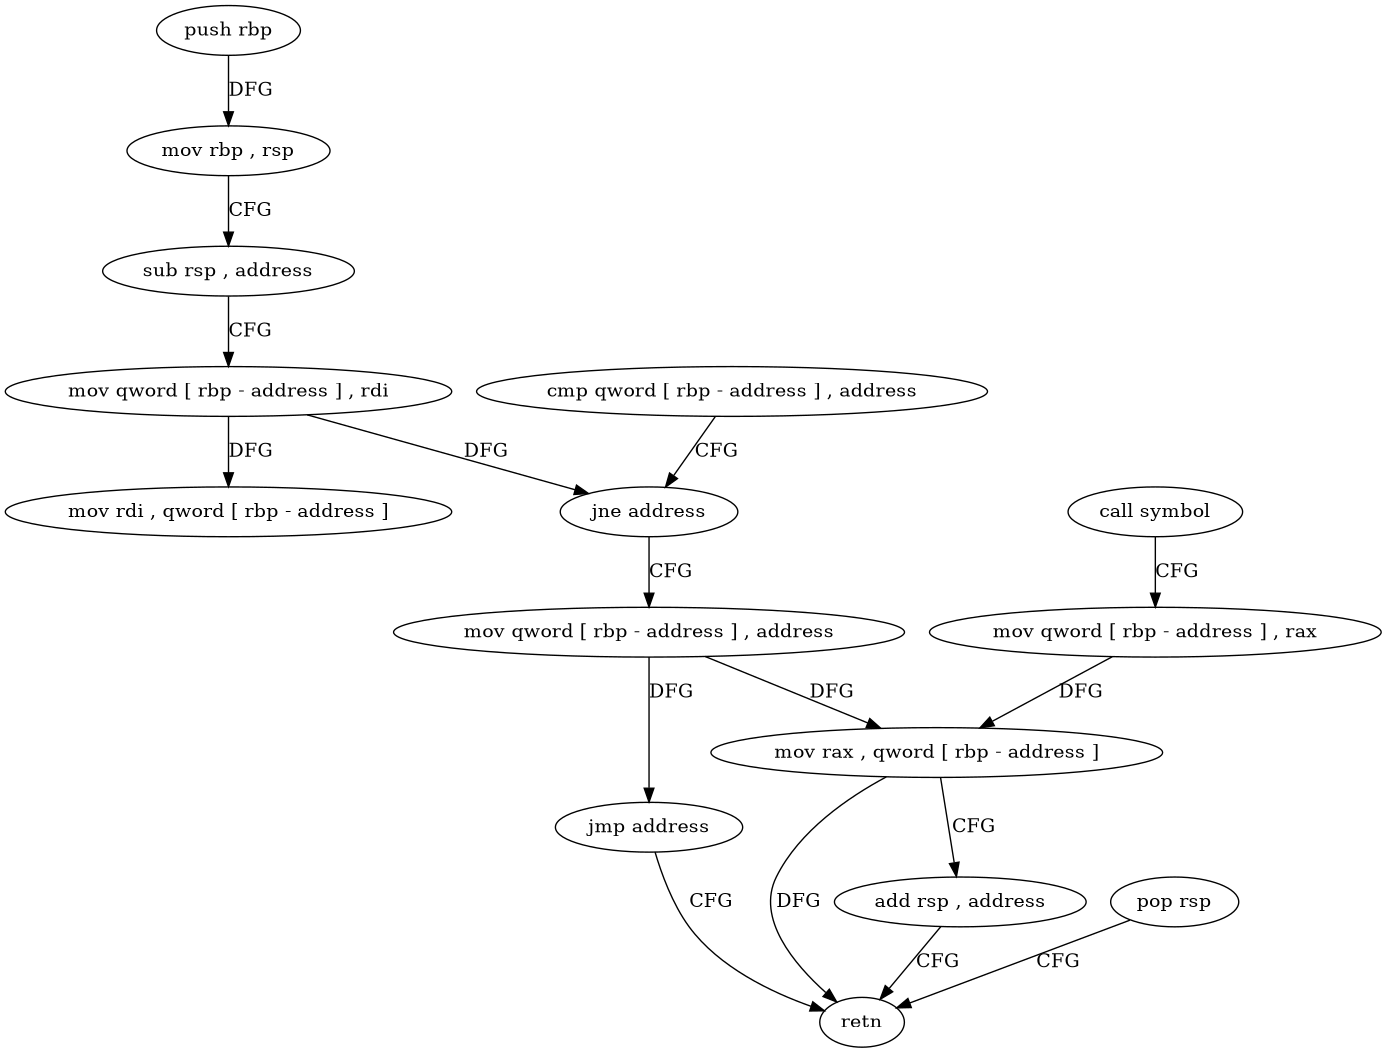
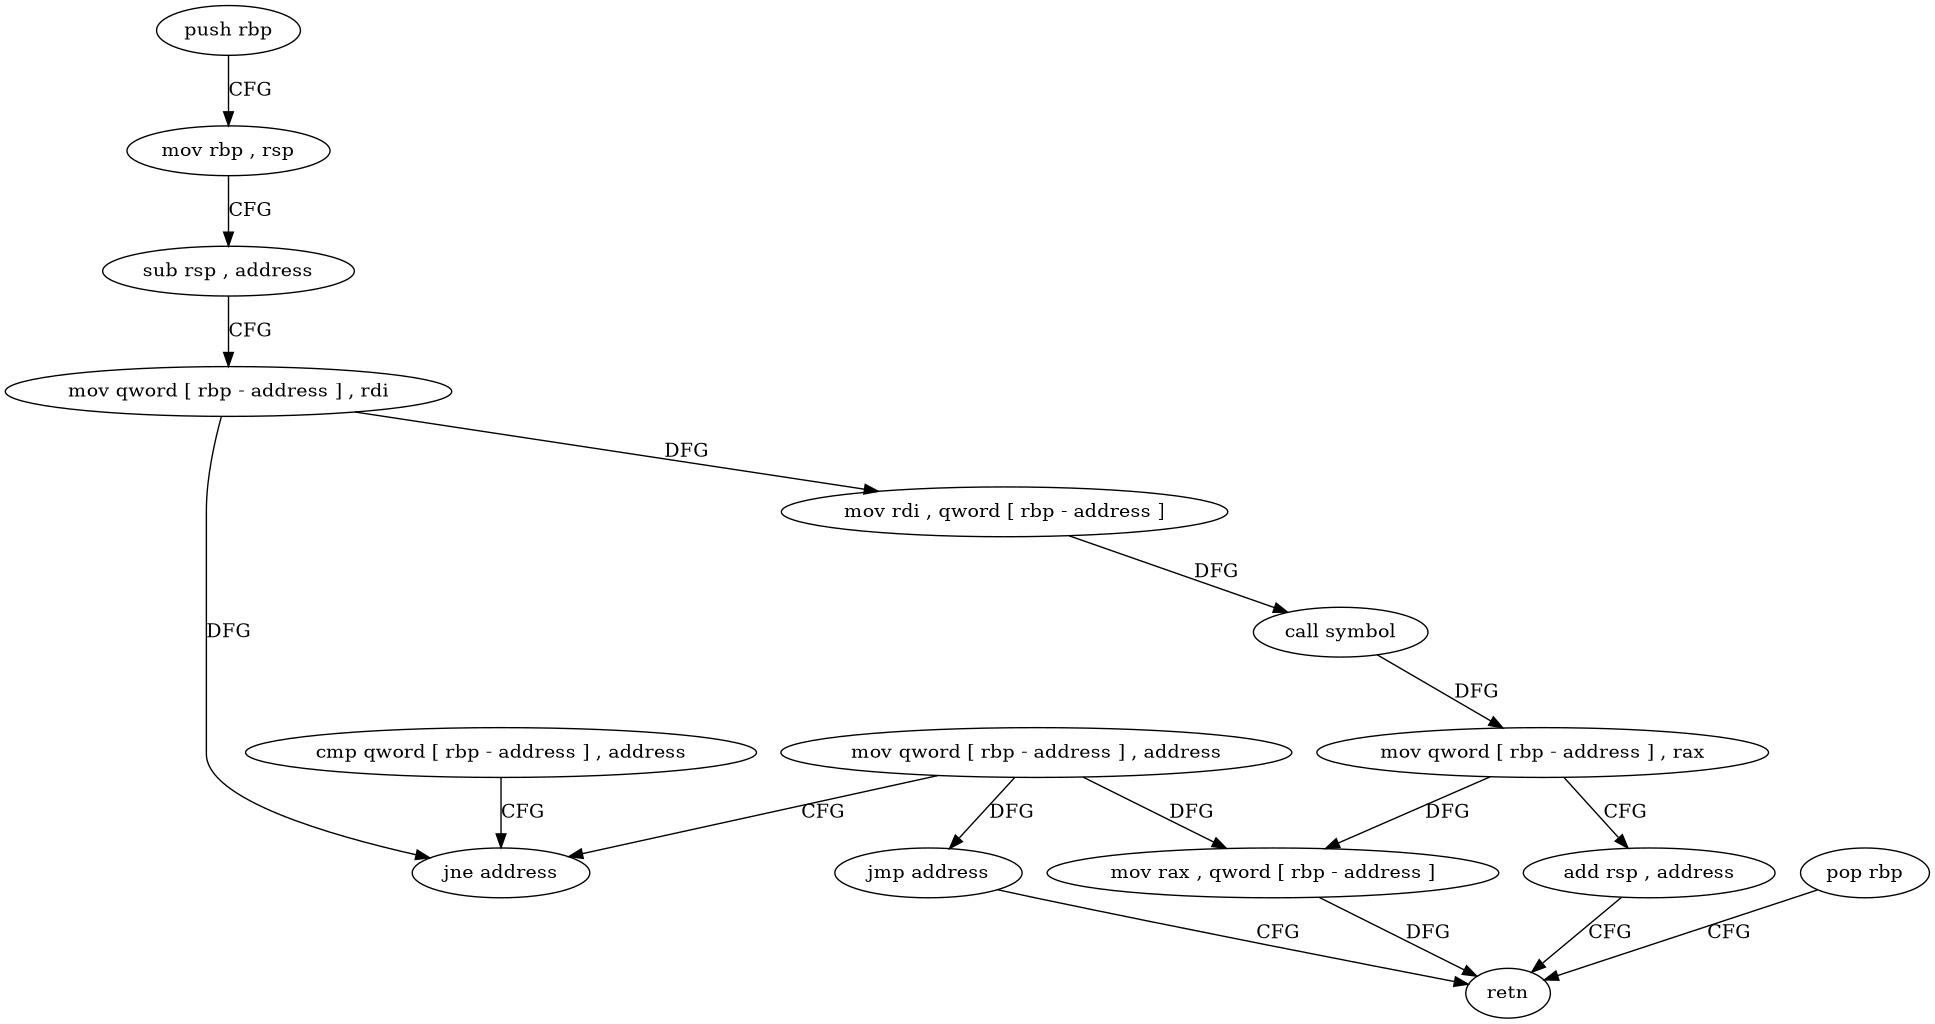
(251, 91) -> (251, 91)
(649, 565) -> (760, 815)
none -> (1172, 572)
(1177, 572) -> (1477, 692)
(947, 820) -> (1591, 808)
(1175, 902) -> (1865, 873)
